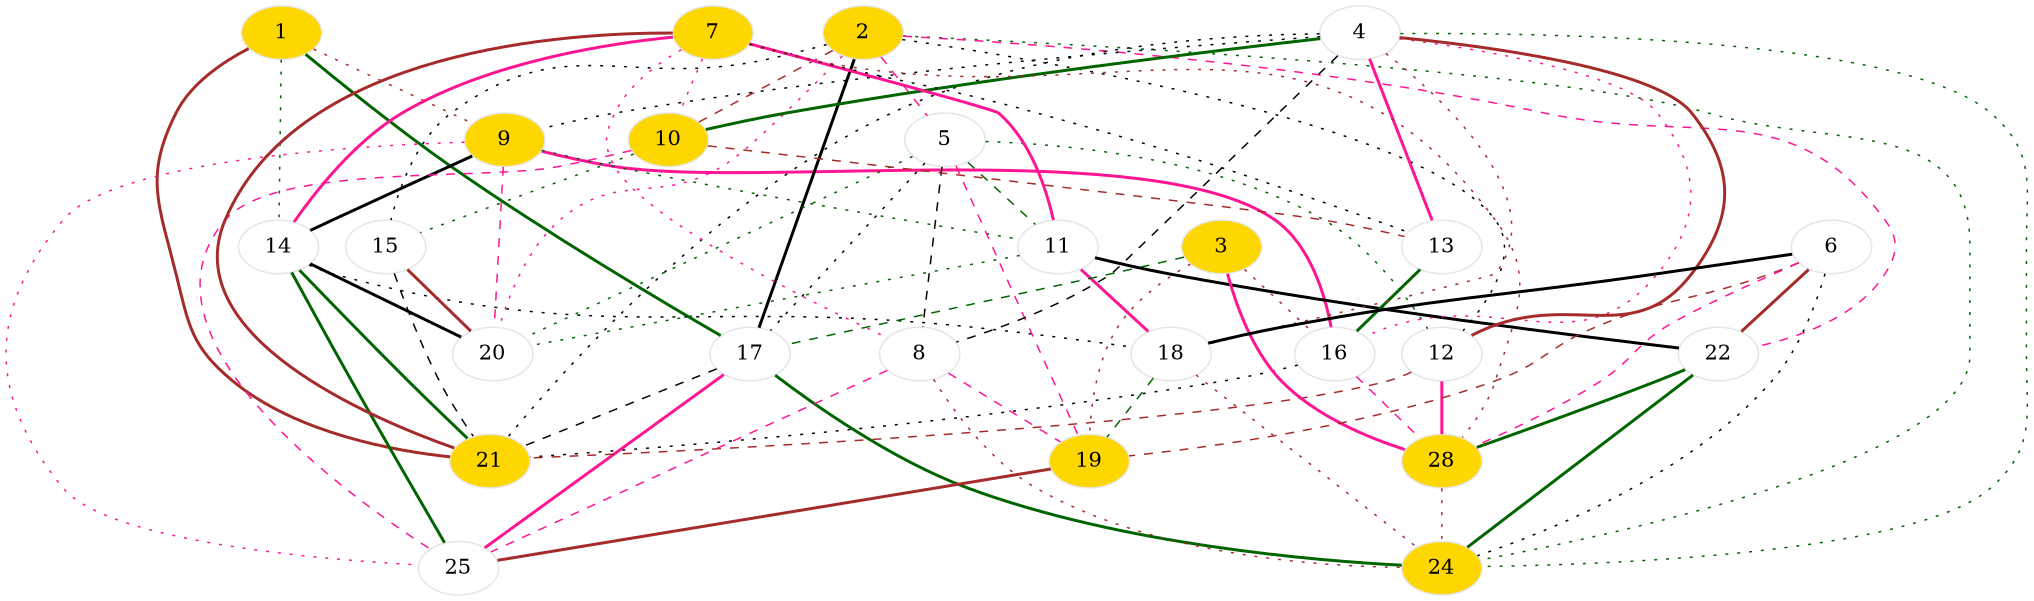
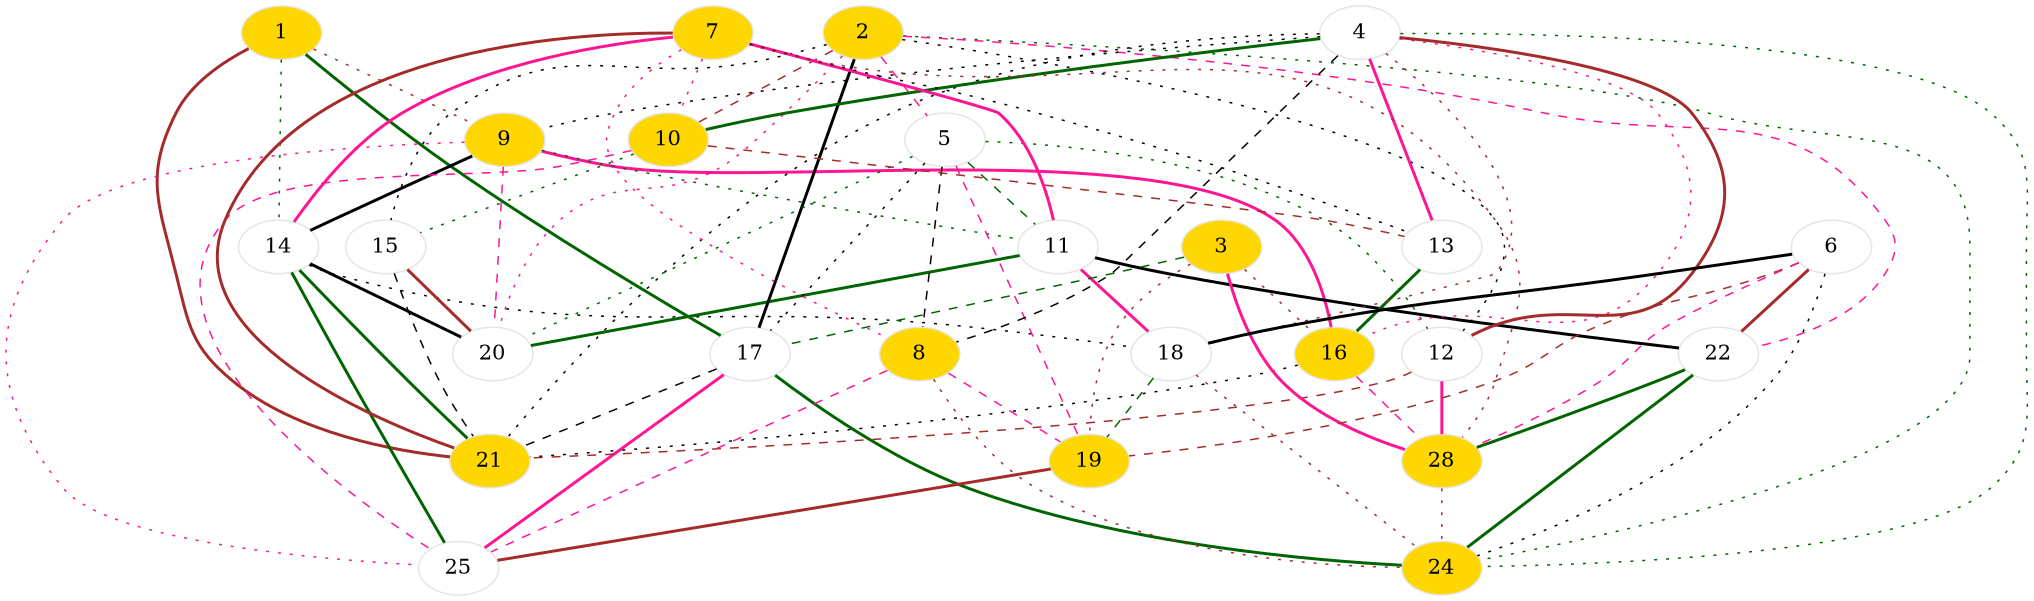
(751, 305) -> (751, 305)
(920, 354) -> (920, 354)
(1335, 354) -> (1335, 354)
